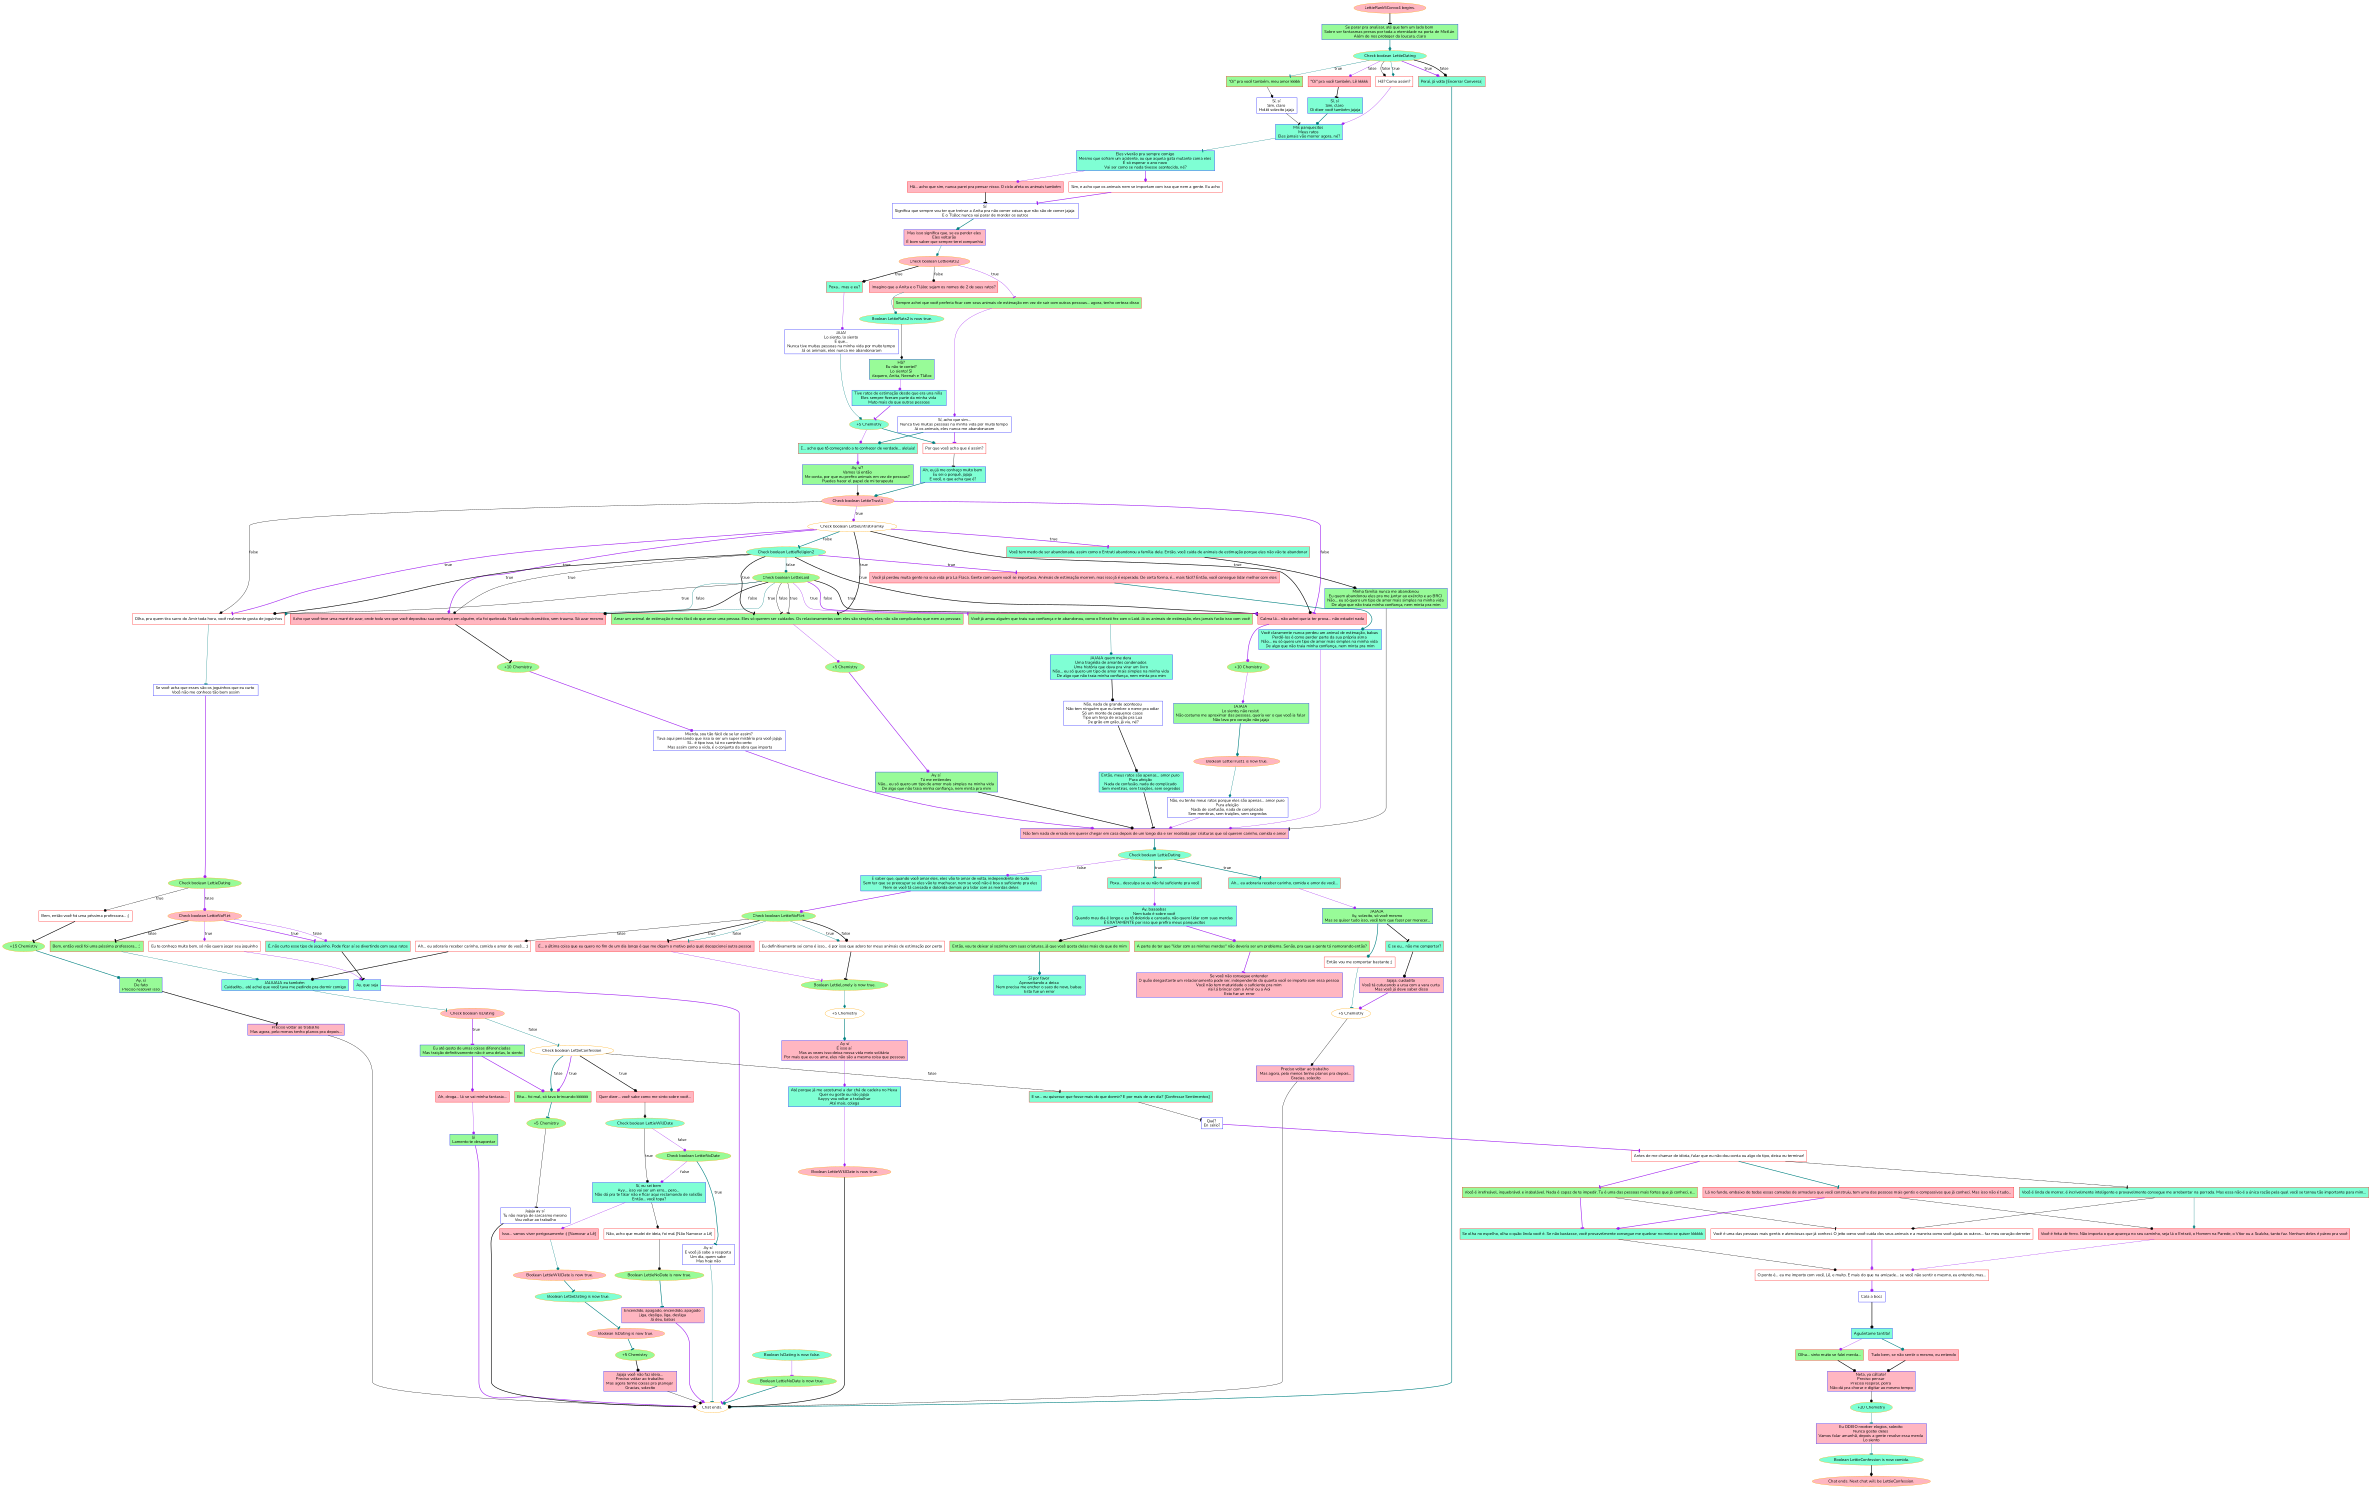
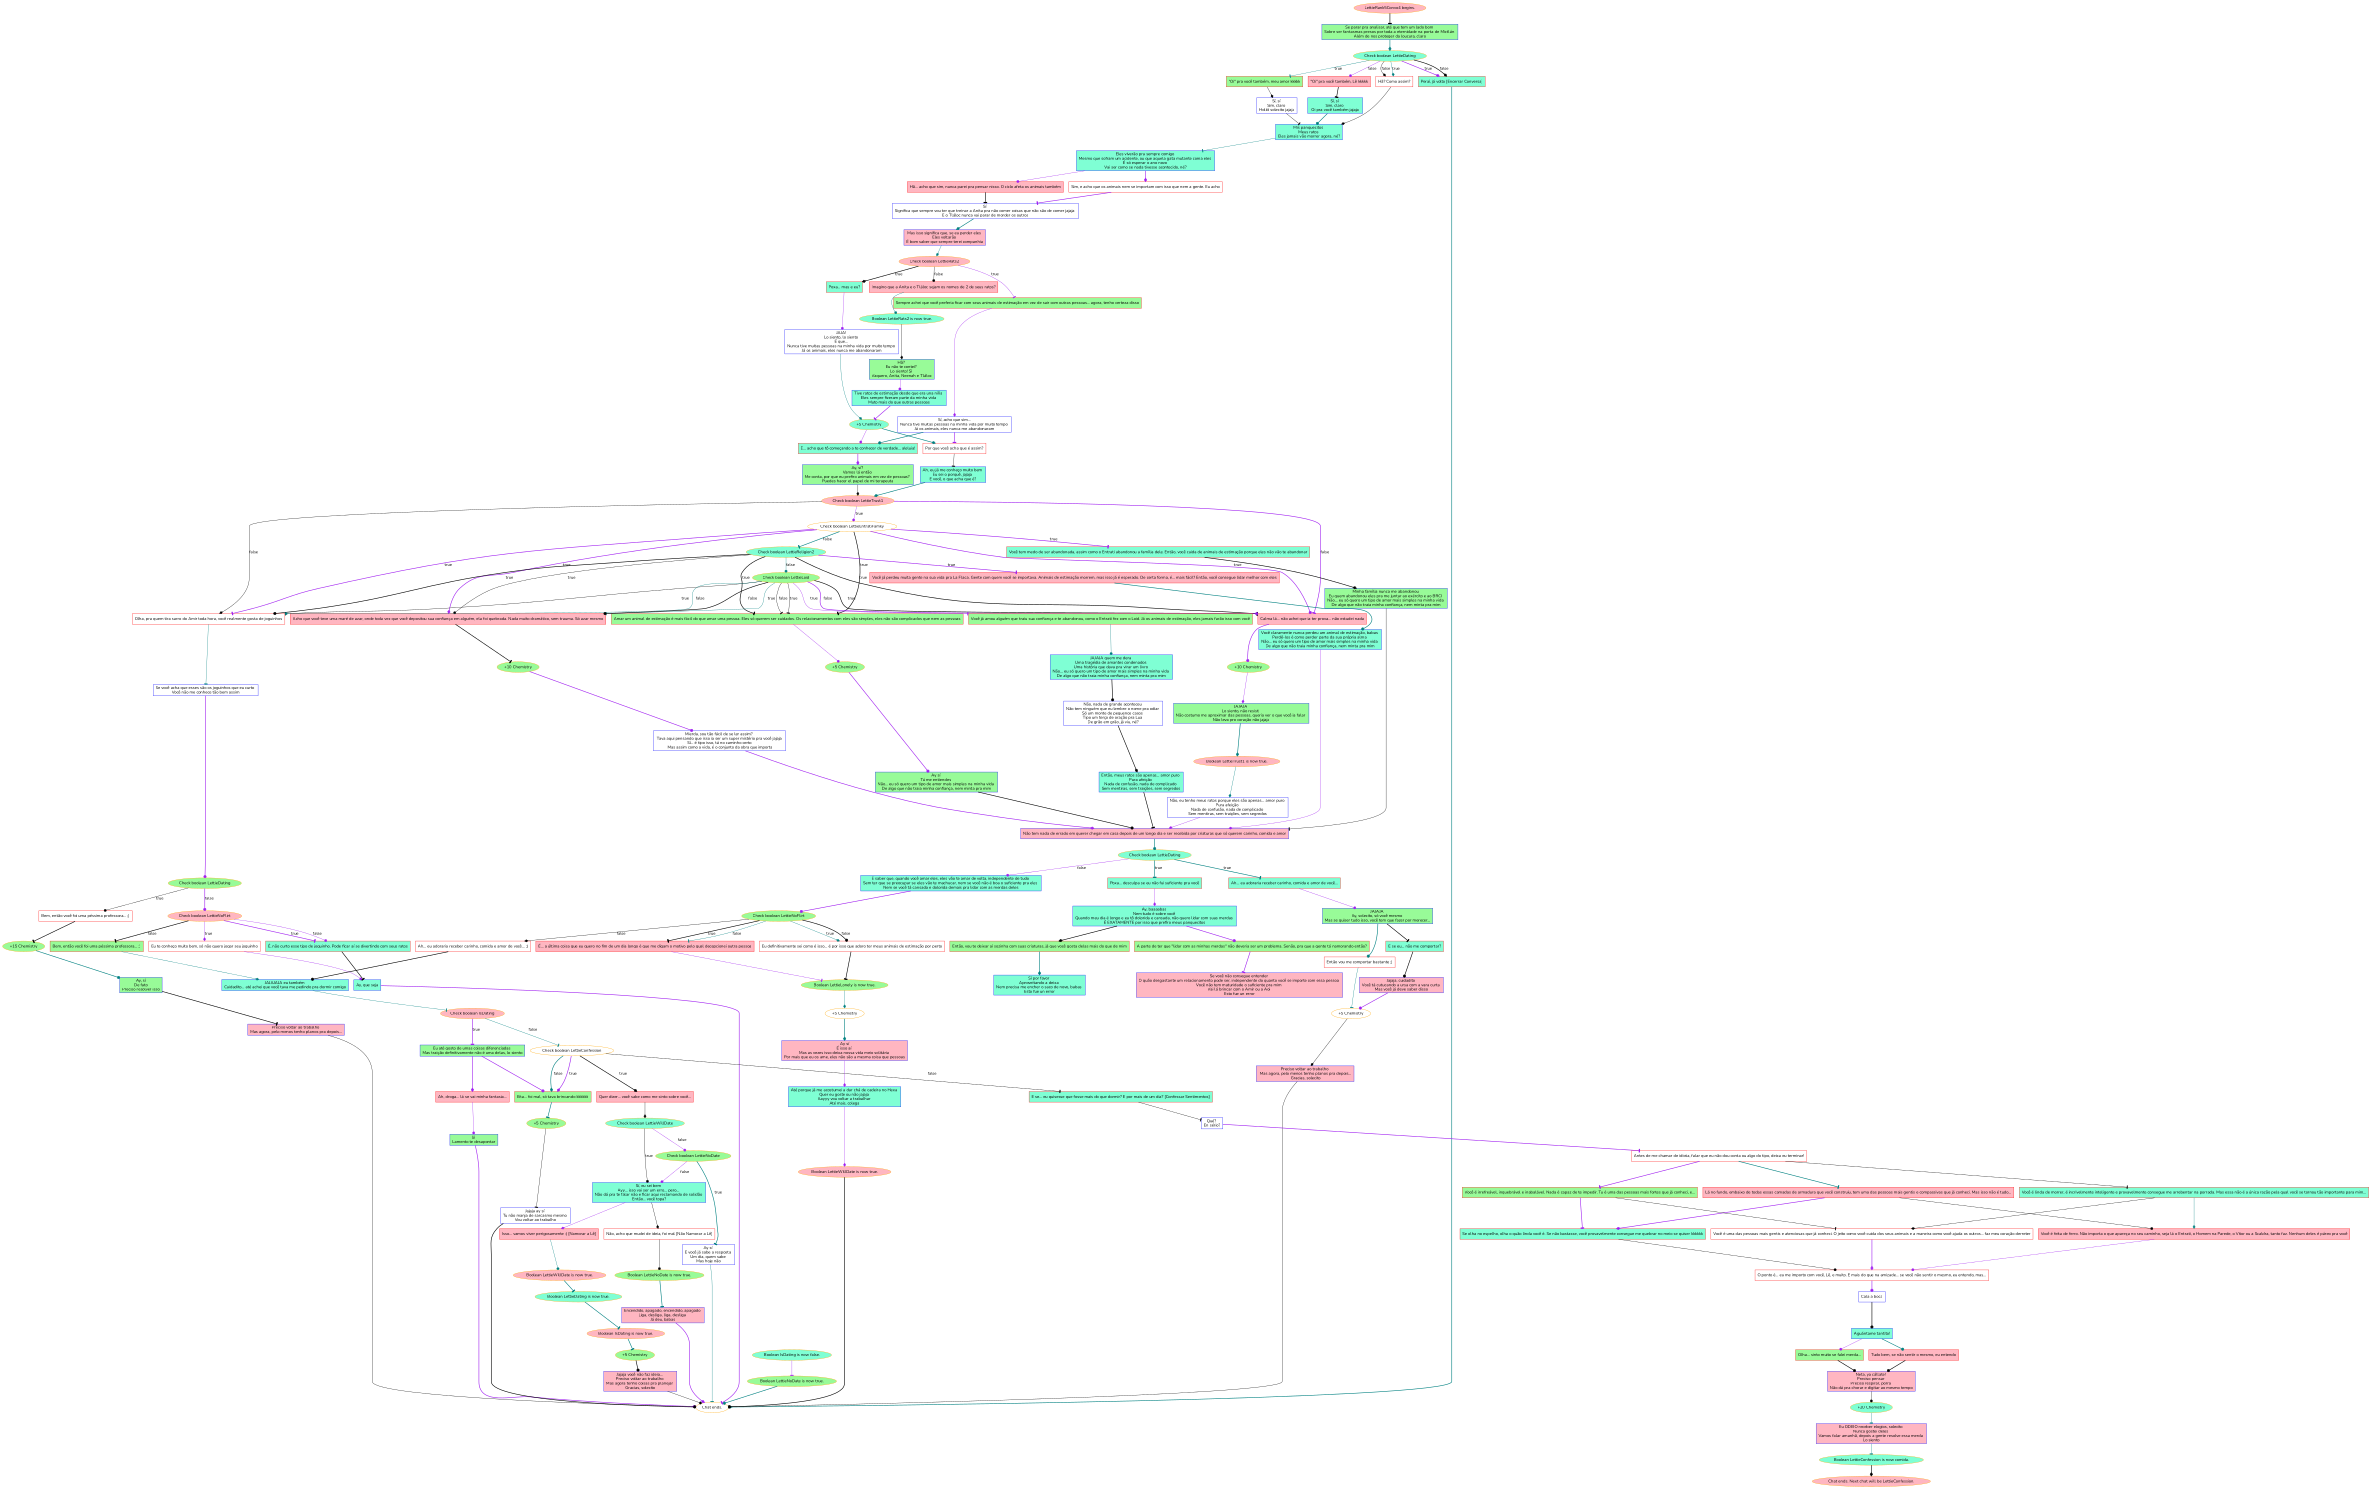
(1335, 106) -> (1335, 106)
(1371, 109) -> (1371, 109)
(1099, 561) -> (1099, 561)
